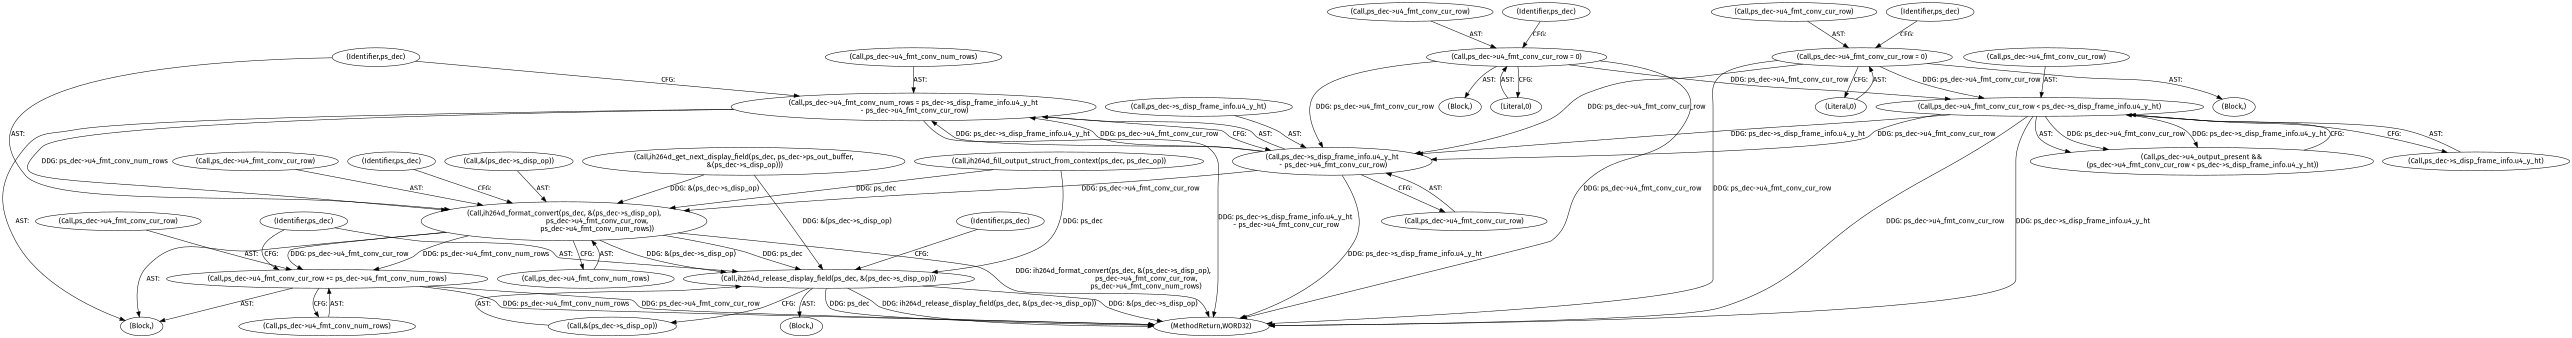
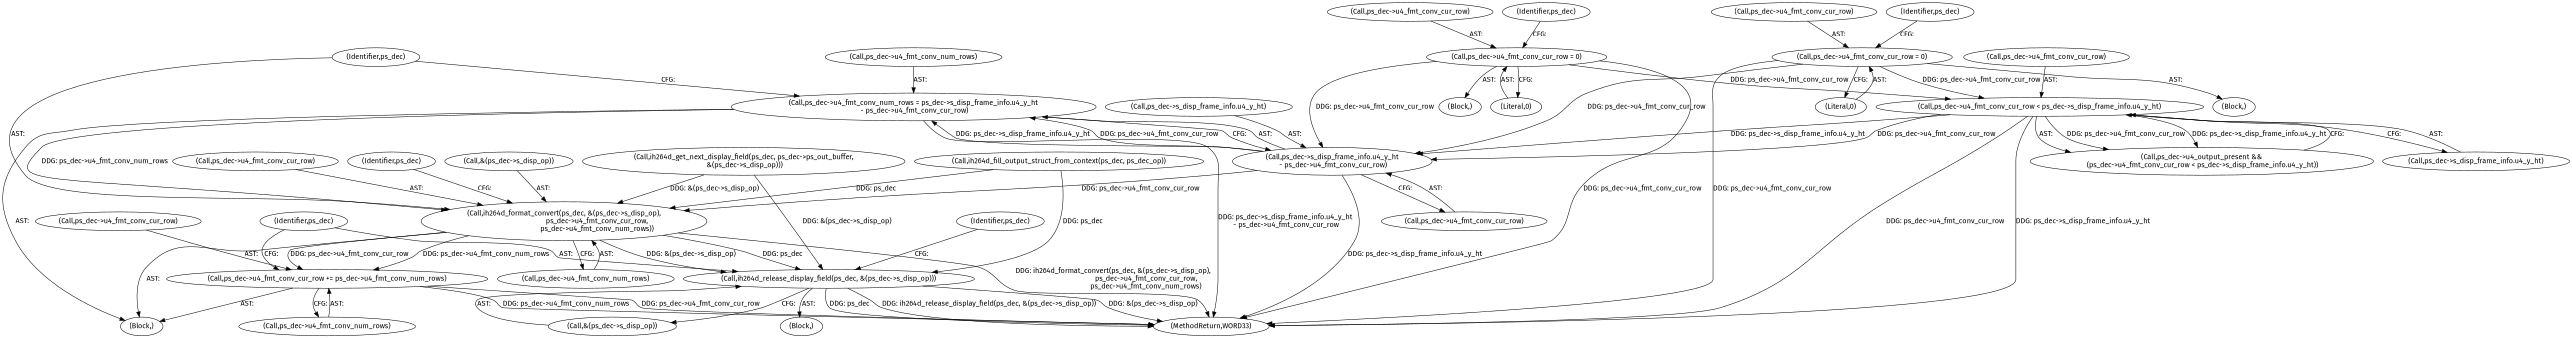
(1211, 326) -> (1211, 326)
